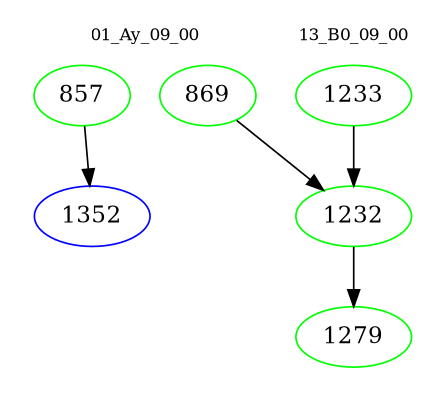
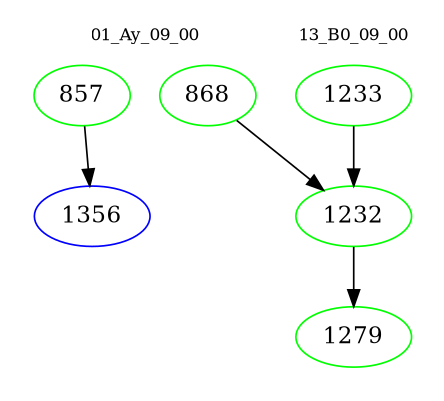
(208, 96) -> (208, 96)
(92, 216) -> (92, 216)
